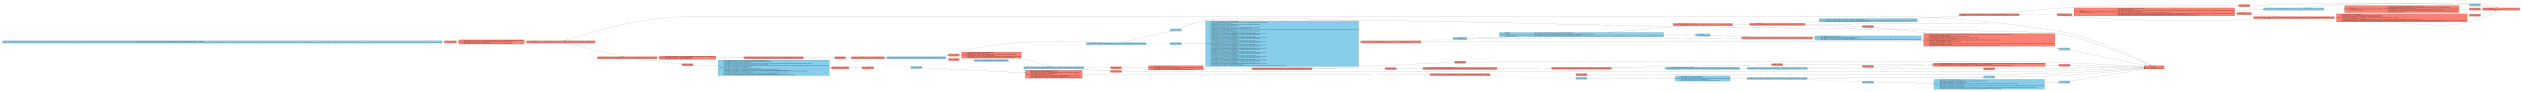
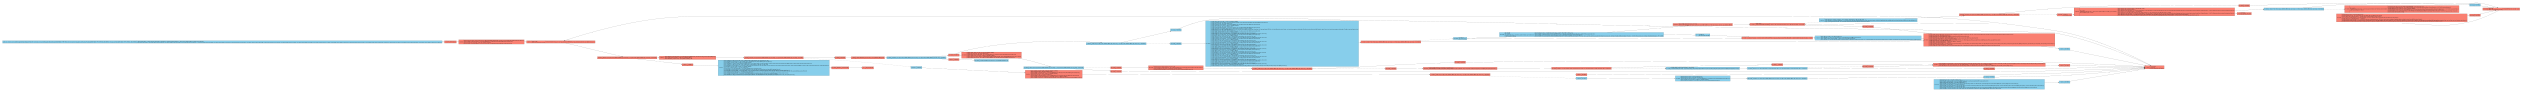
(2475, 9) -> none
(2294, 18) -> none
(1868, 82) -> none
